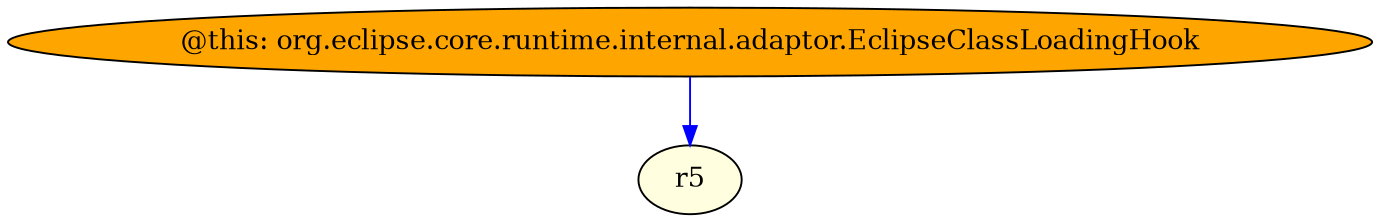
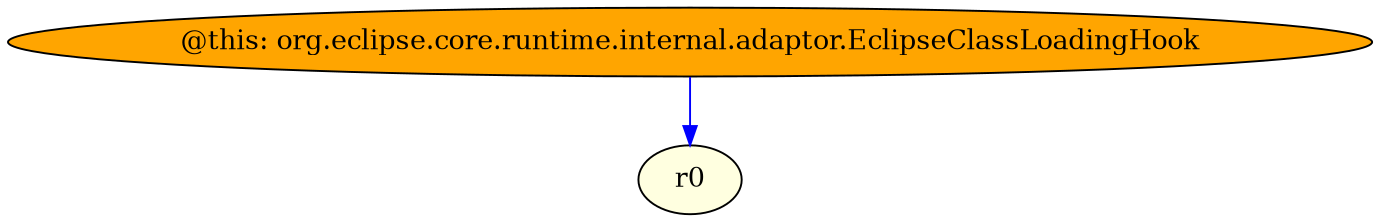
(690, 180) -> (690, 180)
